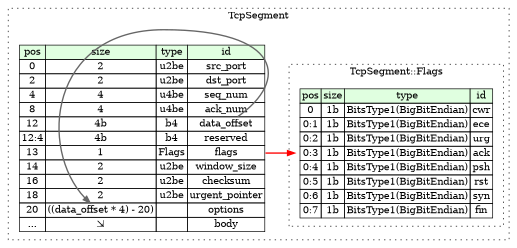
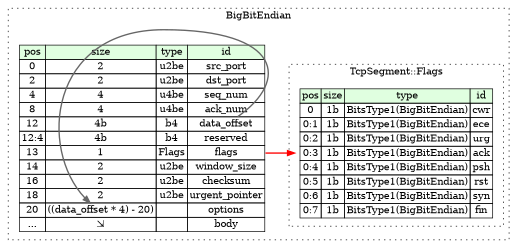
(259, 16) -> (259, 16)
